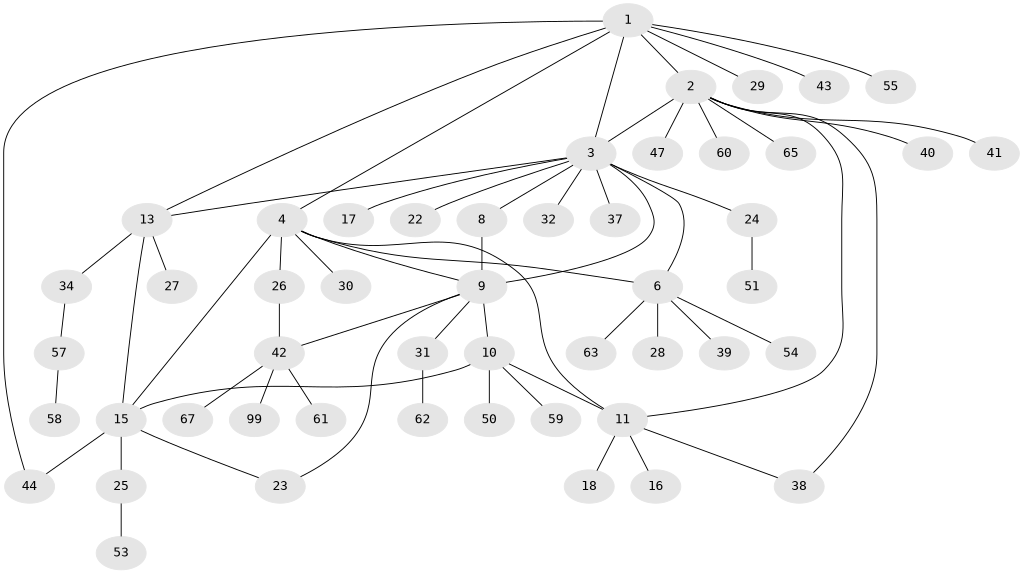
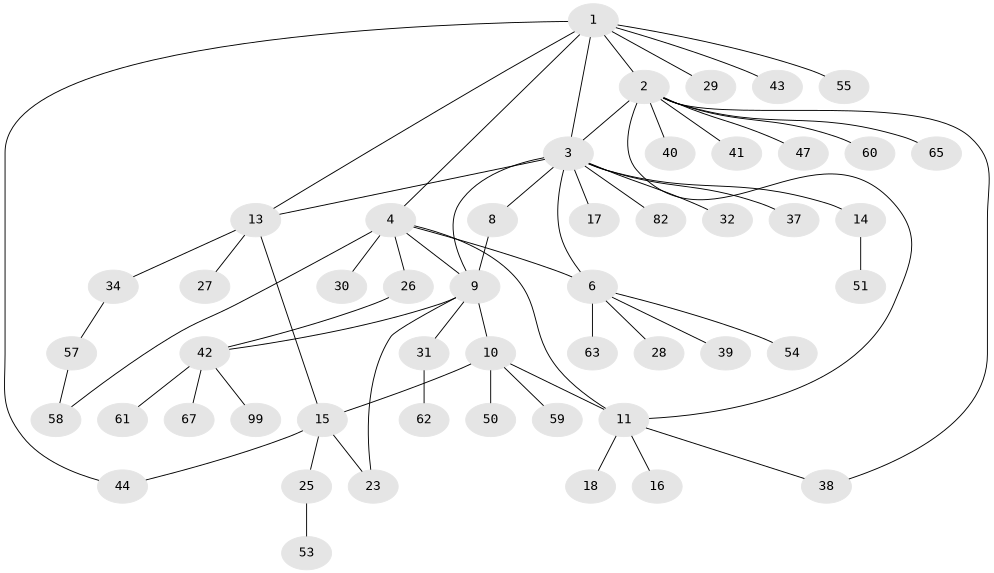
(415, 220) -> (661, 220)
(752, 220) -> (861, 220)
(202, 320) -> (218, 313)
